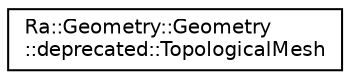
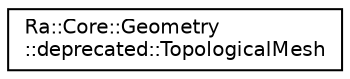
(175, 40) -> (175, 40)
